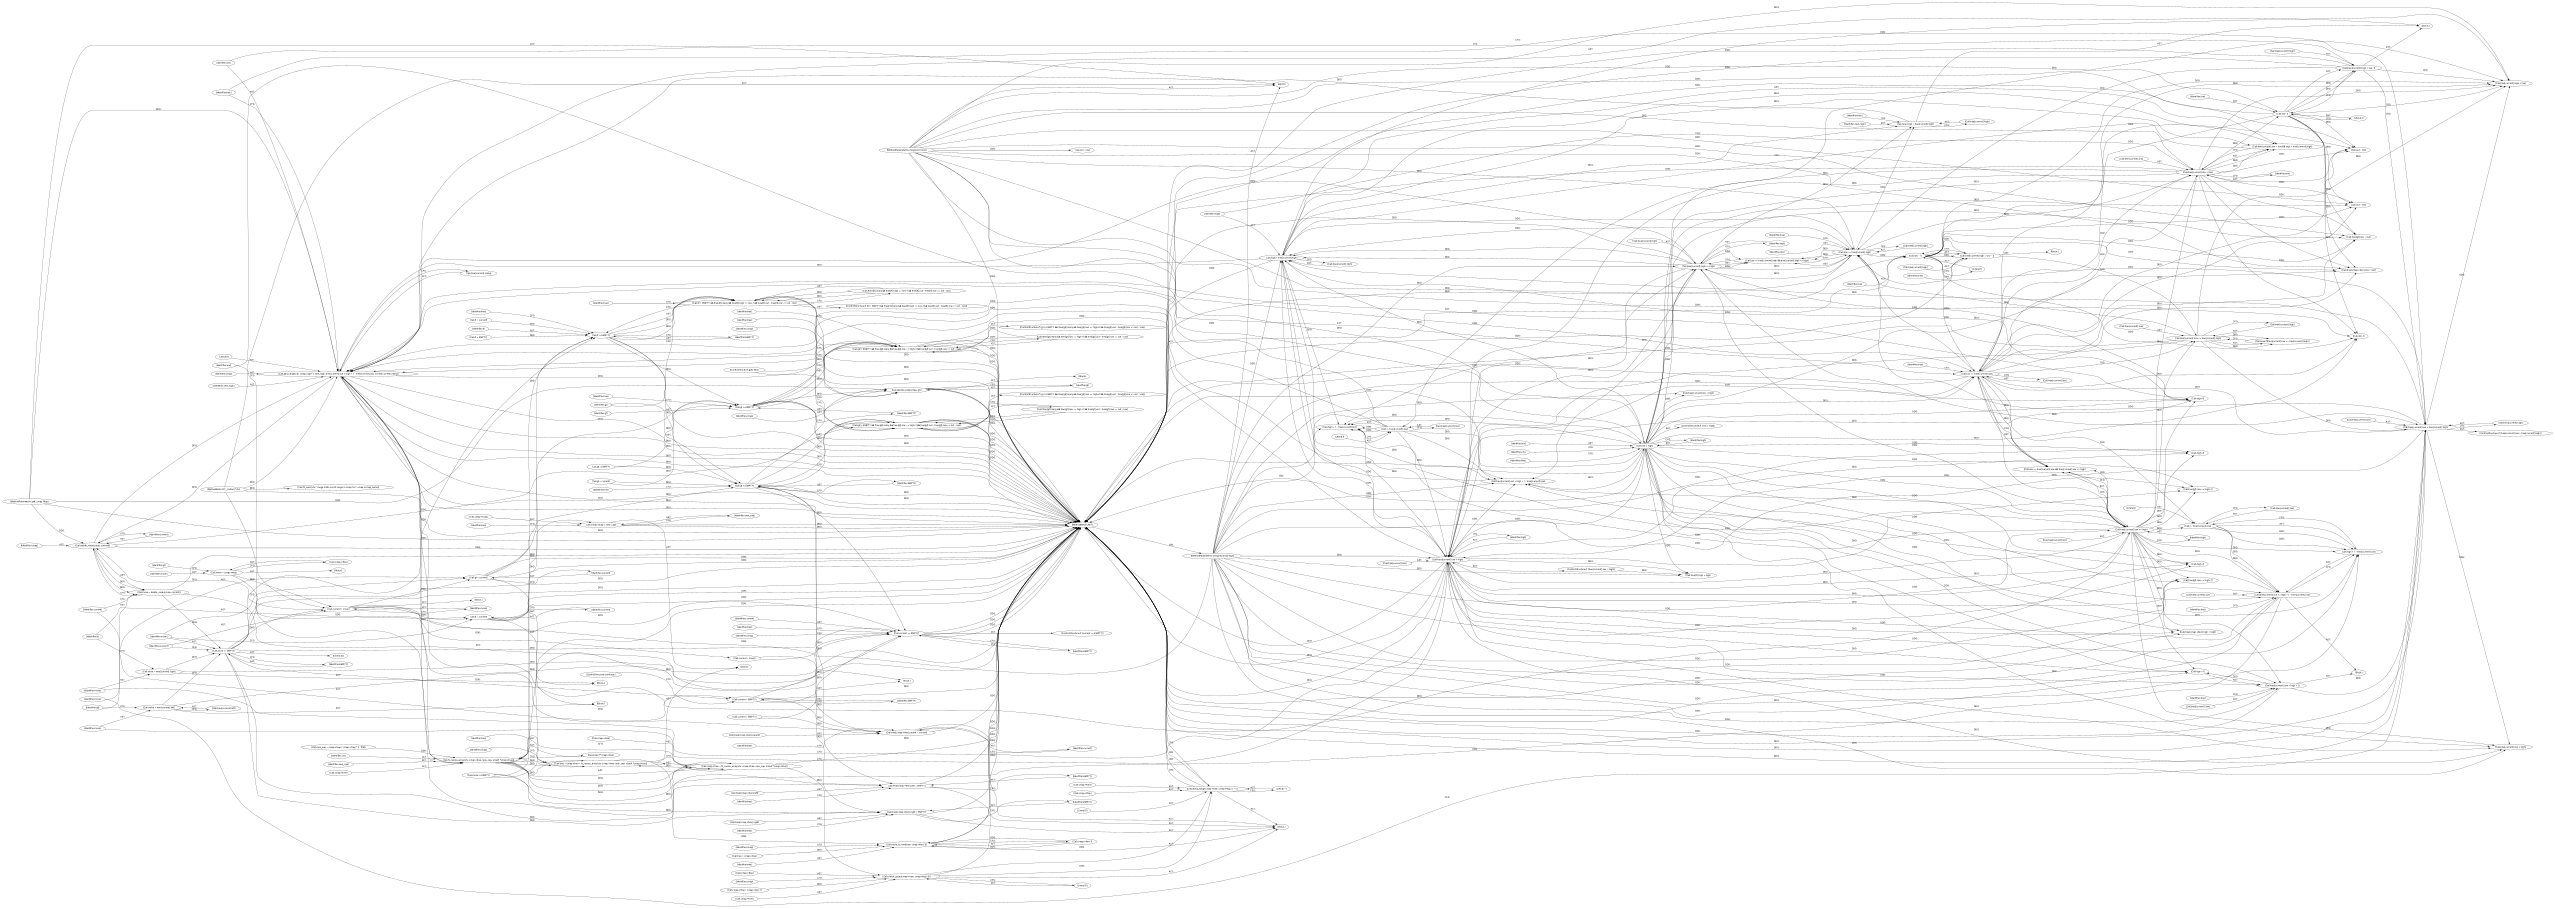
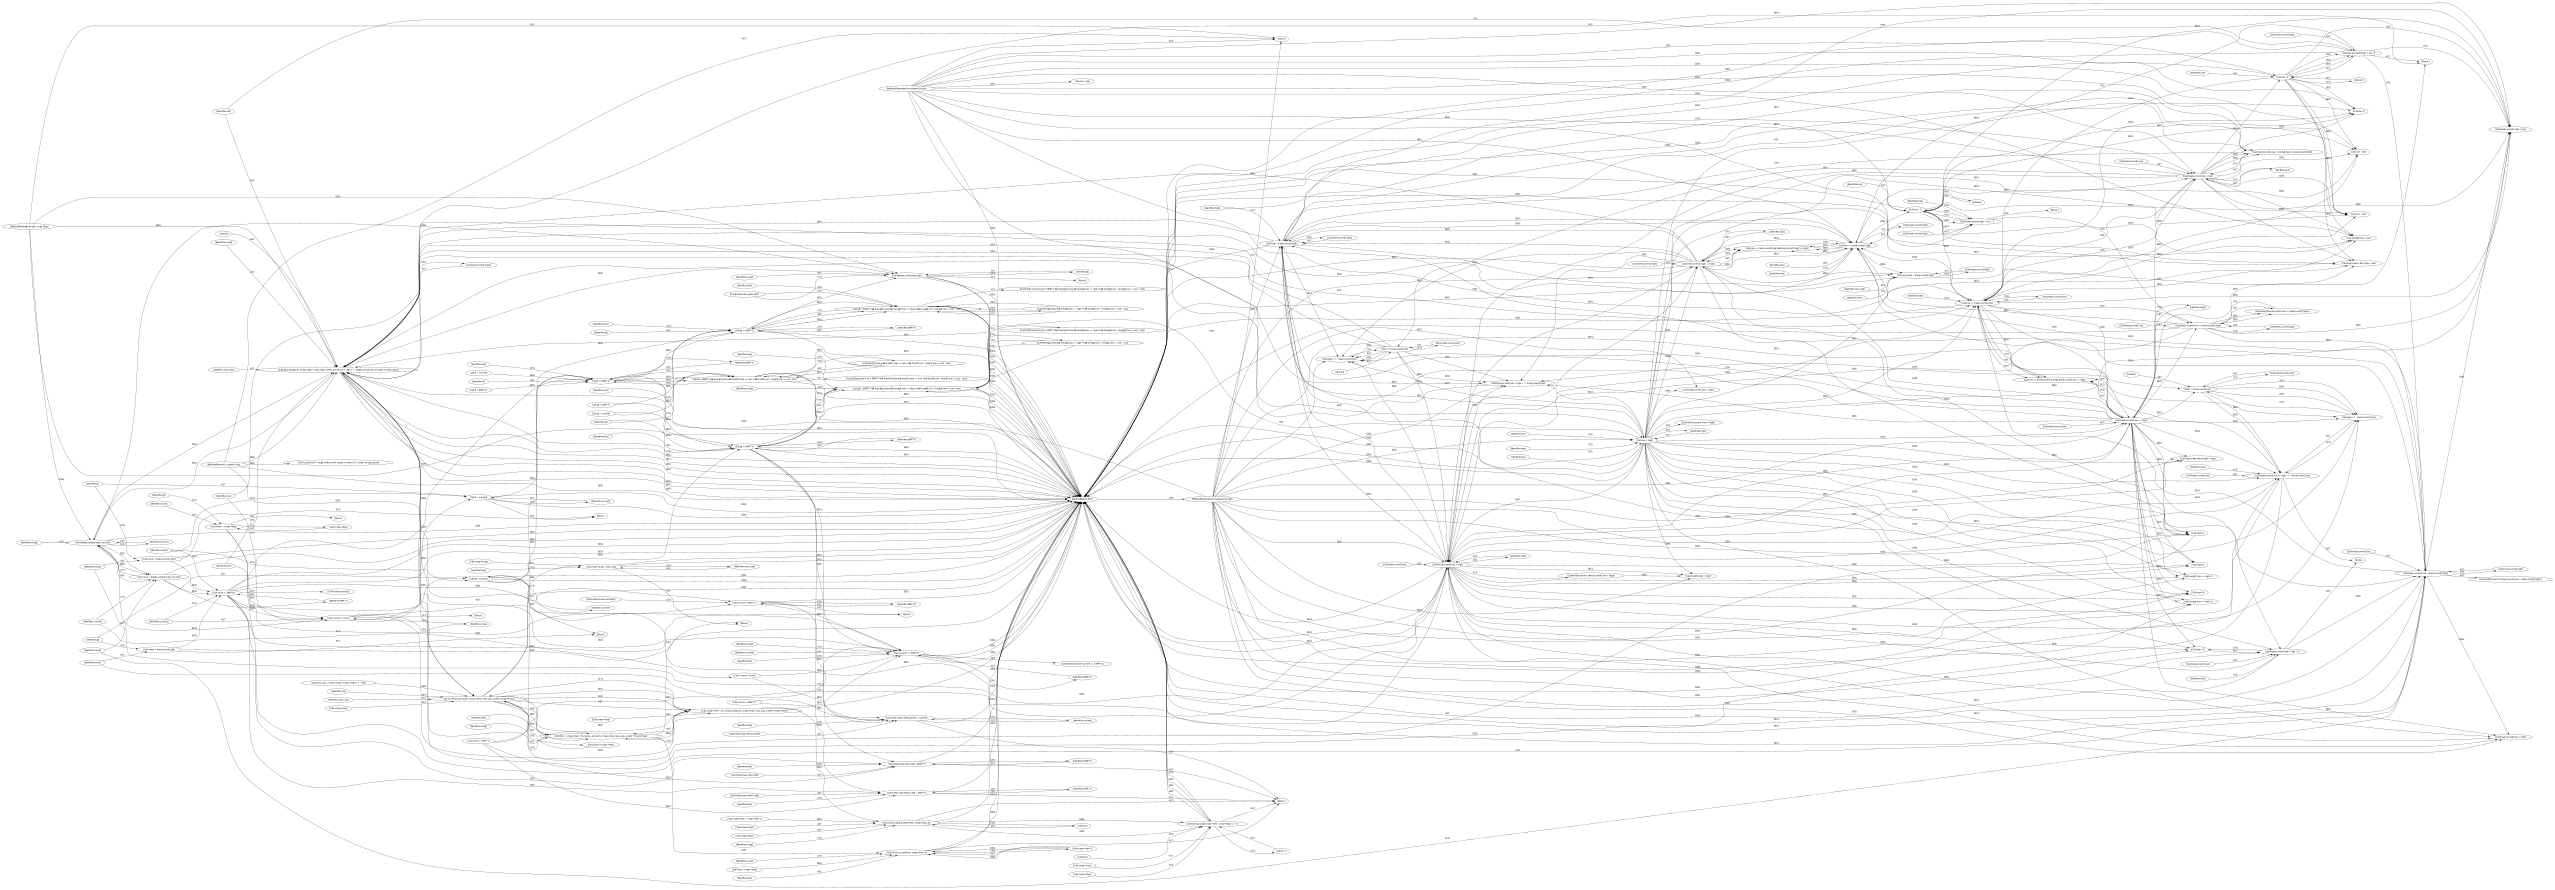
(2147, 311) -> (2218, 318)
(1212, 556) -> (1212, 499)
(338, 656) -> (338, 592)
(224, 709) -> none
